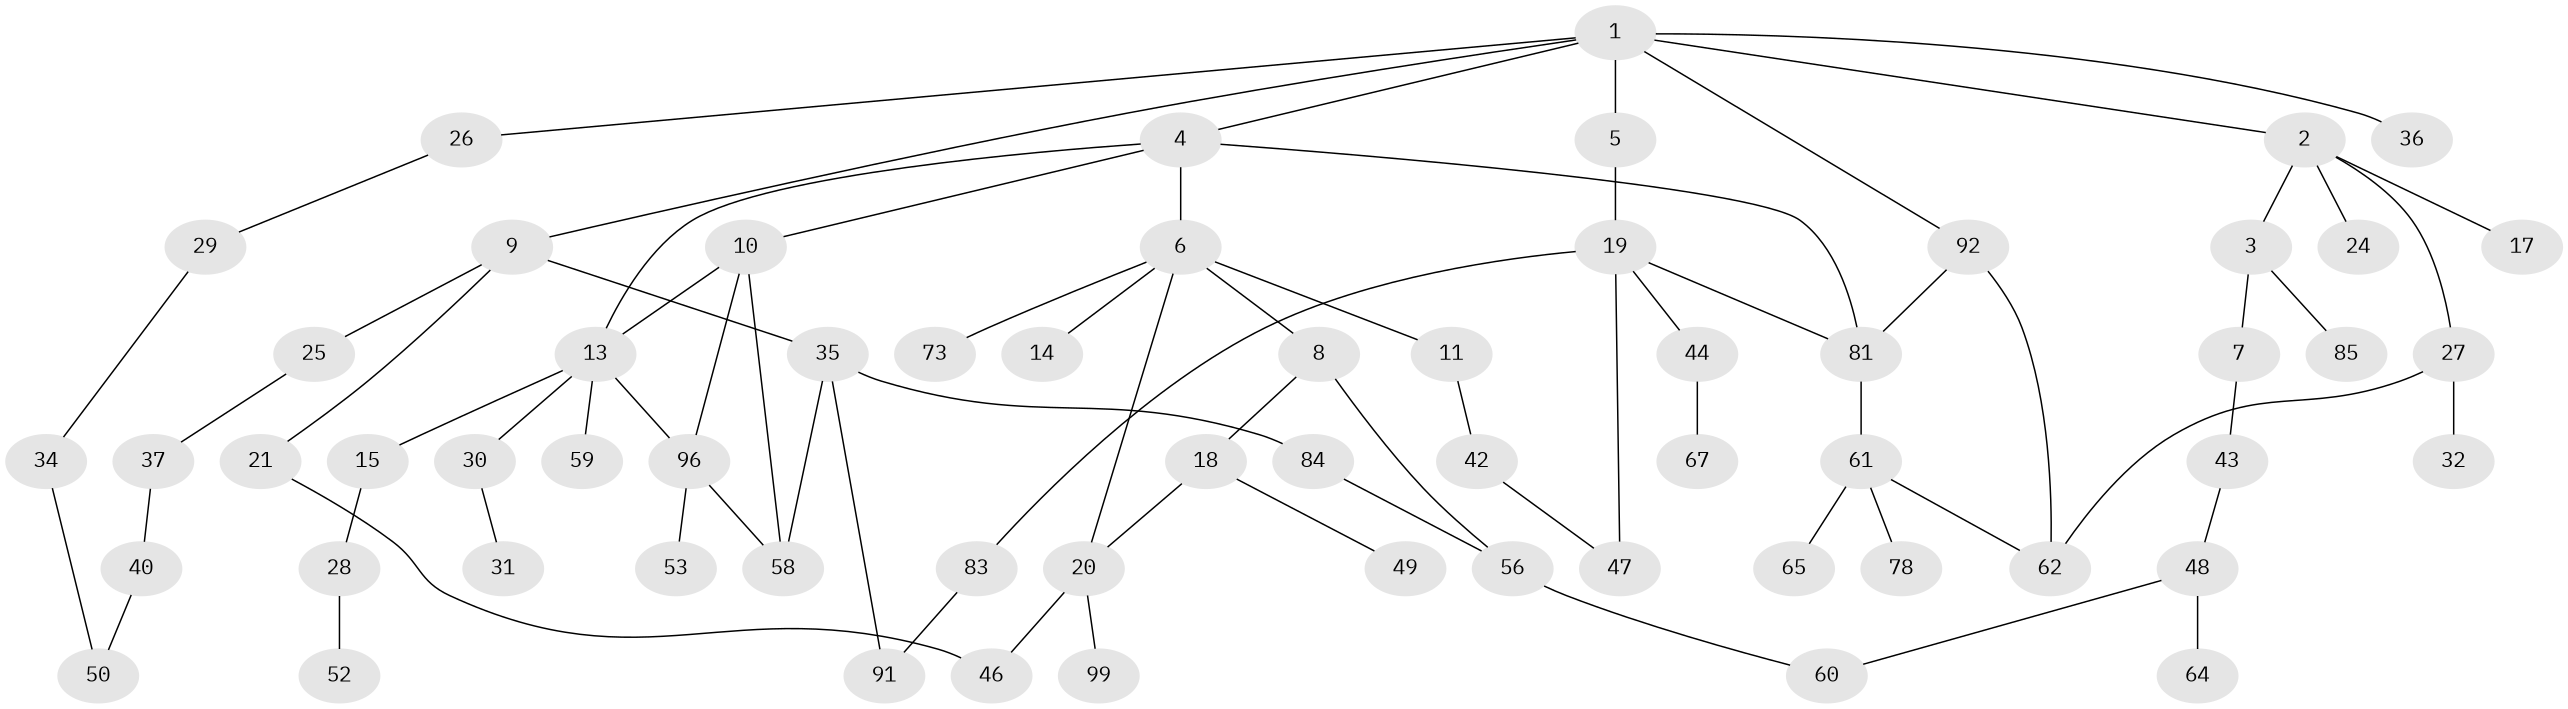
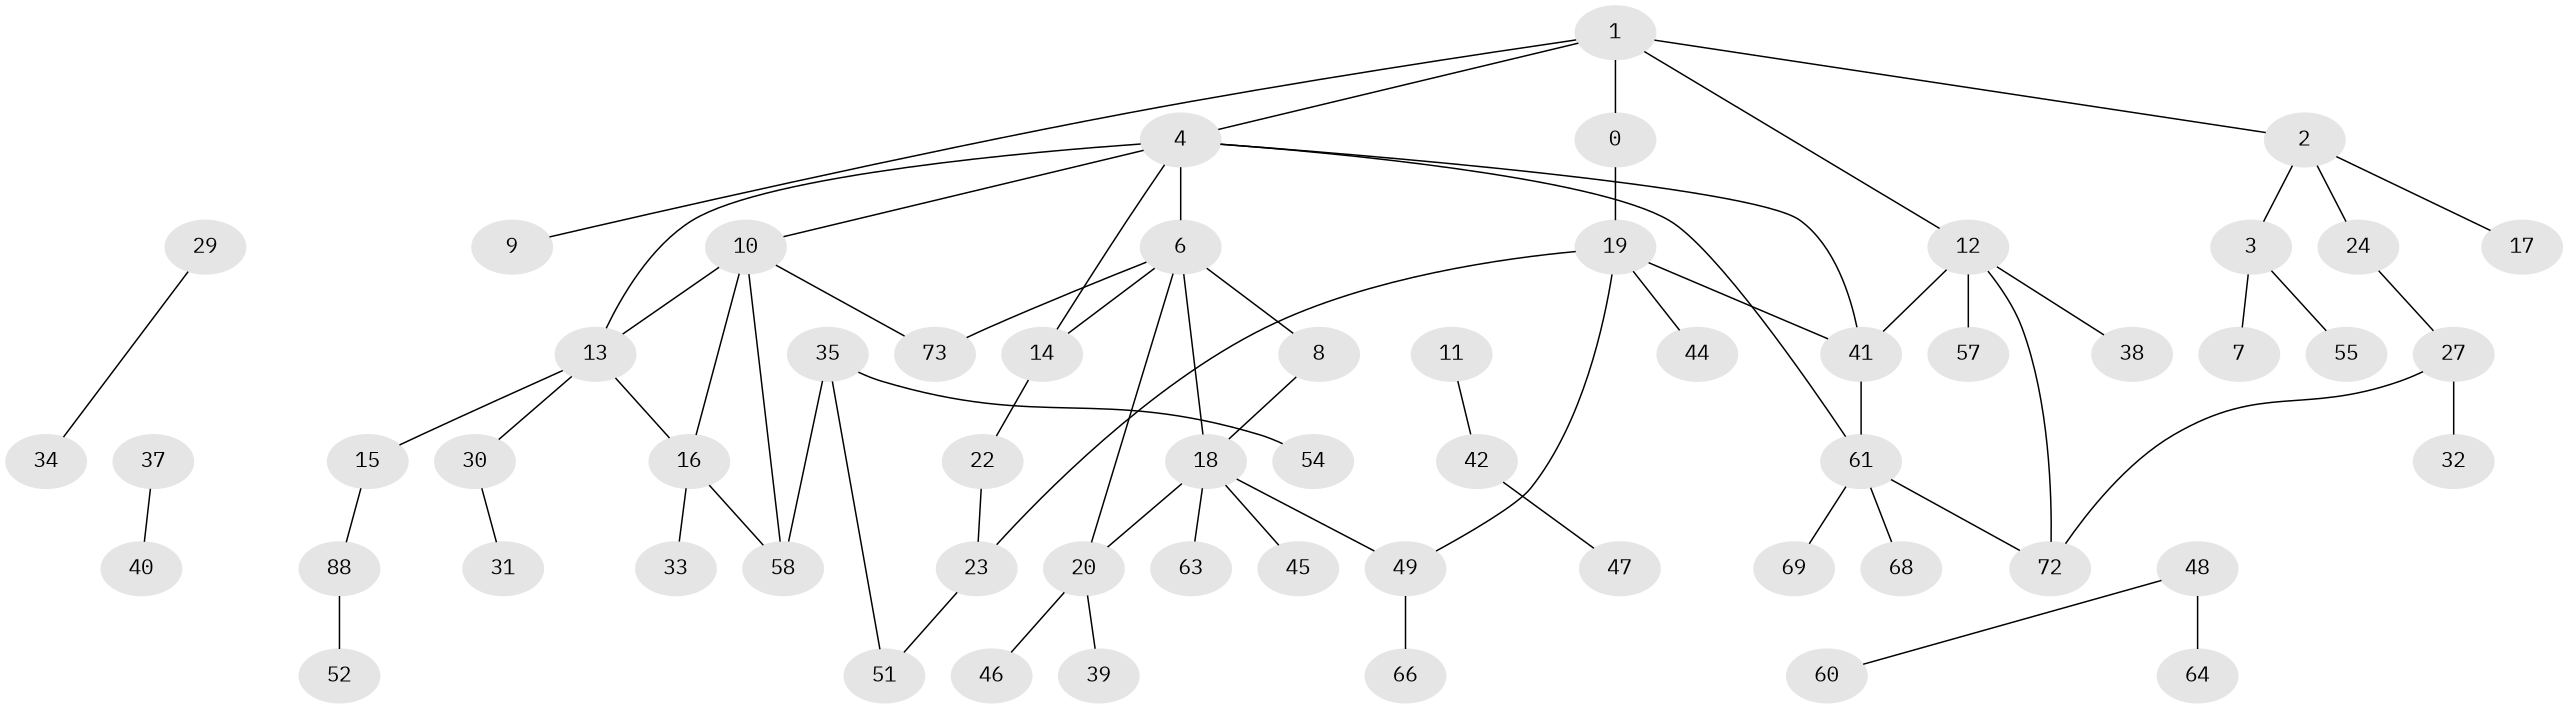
(462, 140) -> none
(1615, 140) -> (1615, 140)
(2412, 140) -> none
none -> (1586, 192)
(2416, 227) -> (2406, 301)
none -> (1110, 247)
(1968, 247) -> (1968, 247)
(658, 297) -> none
(1306, 297) -> (1193, 354)
none -> (840, 301)
(314, 354) -> none
(1861, 354) -> (1861, 354)
none -> (1968, 354)
none -> (2132, 354)
(2346, 354) -> (2346, 354)
(1618, 408) -> (1562, 439)
(261, 462) -> none
(582, 462) -> none
(689, 462) -> (689, 462)
none -> (983, 462)
(1313, 462) -> (1313, 462)
(1697, 462) -> none
(2227, 462) -> none
(339, 569) -> (339, 569)
(676, 569) -> (676, 569)
(977, 569) -> (977, 569)
none -> (1191, 569)
none -> (1298, 569)
(1513, 569) -> none
(1794, 569) -> (1794, 569)
(1901, 569) -> (1901, 569)
(2050, 569) -> (2050, 569)
(98, 676) -> none
(884, 676) -> (884, 676)
(1099, 676) -> (1099, 676)
none -> (1406, 676)
